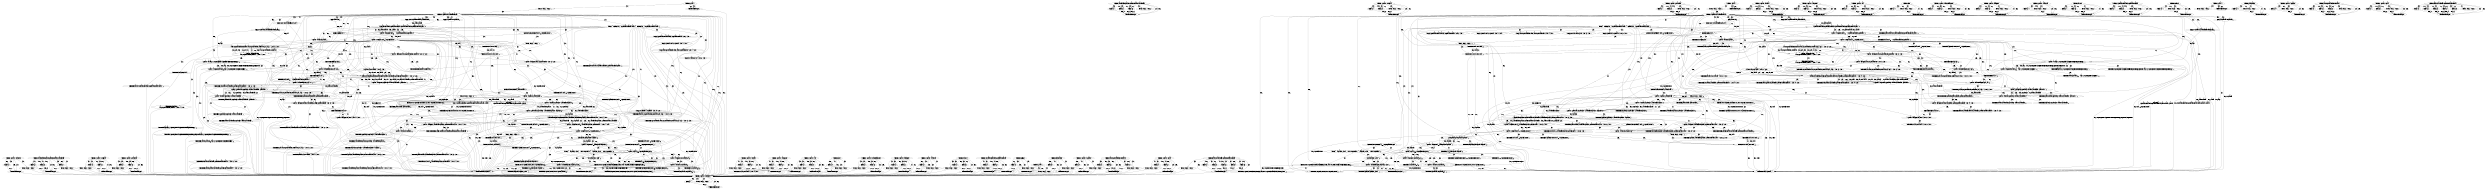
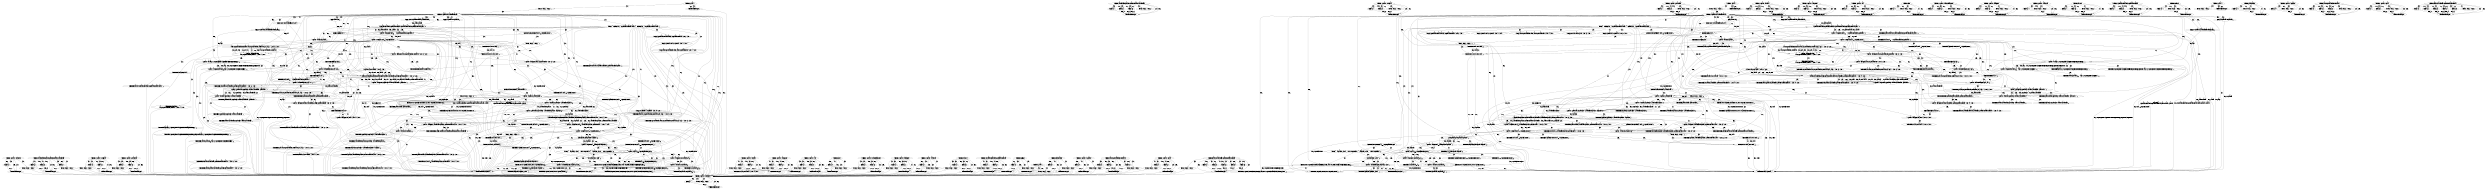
(695, 58) -> none
(1739, 73) -> (1739, 73)
(491, 113) -> (351, 88)
